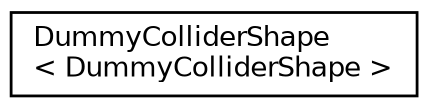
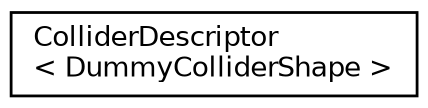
(214, 54) -> (214, 54)
